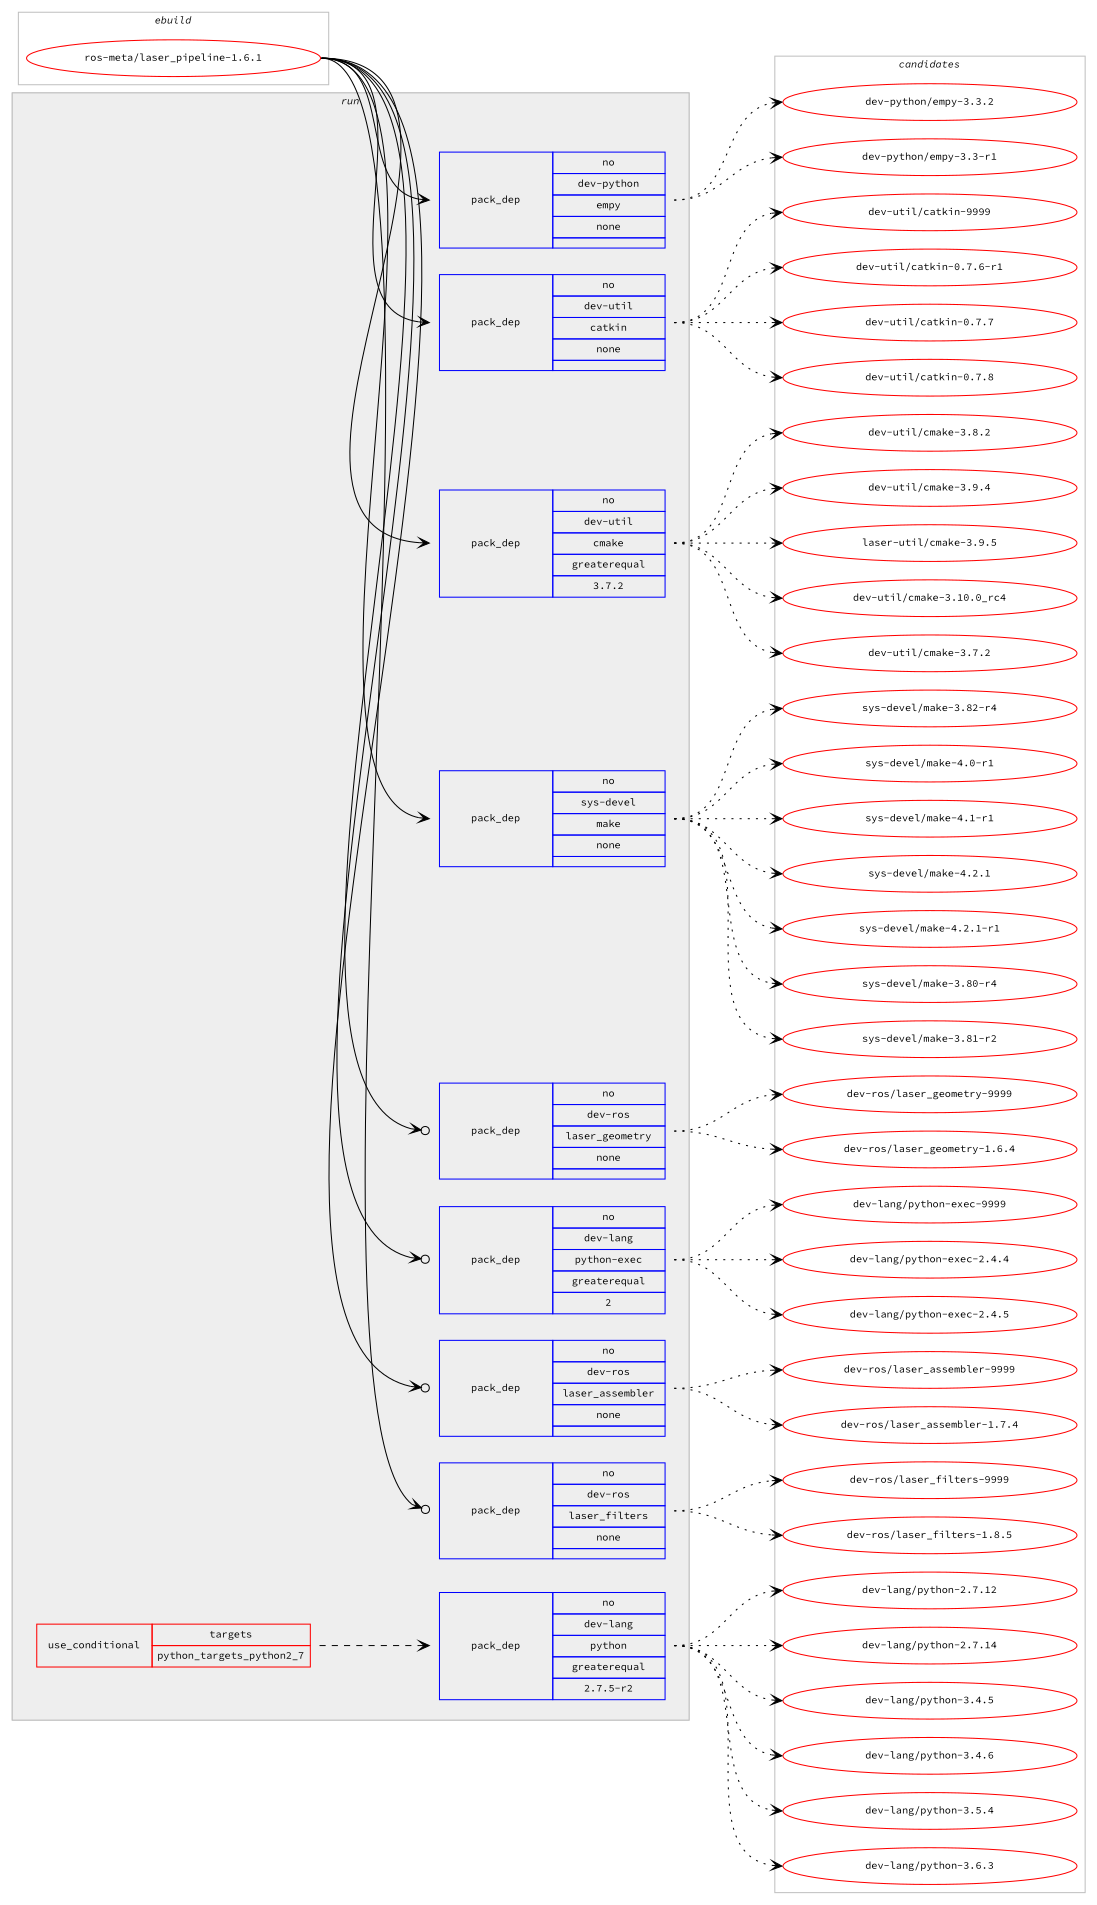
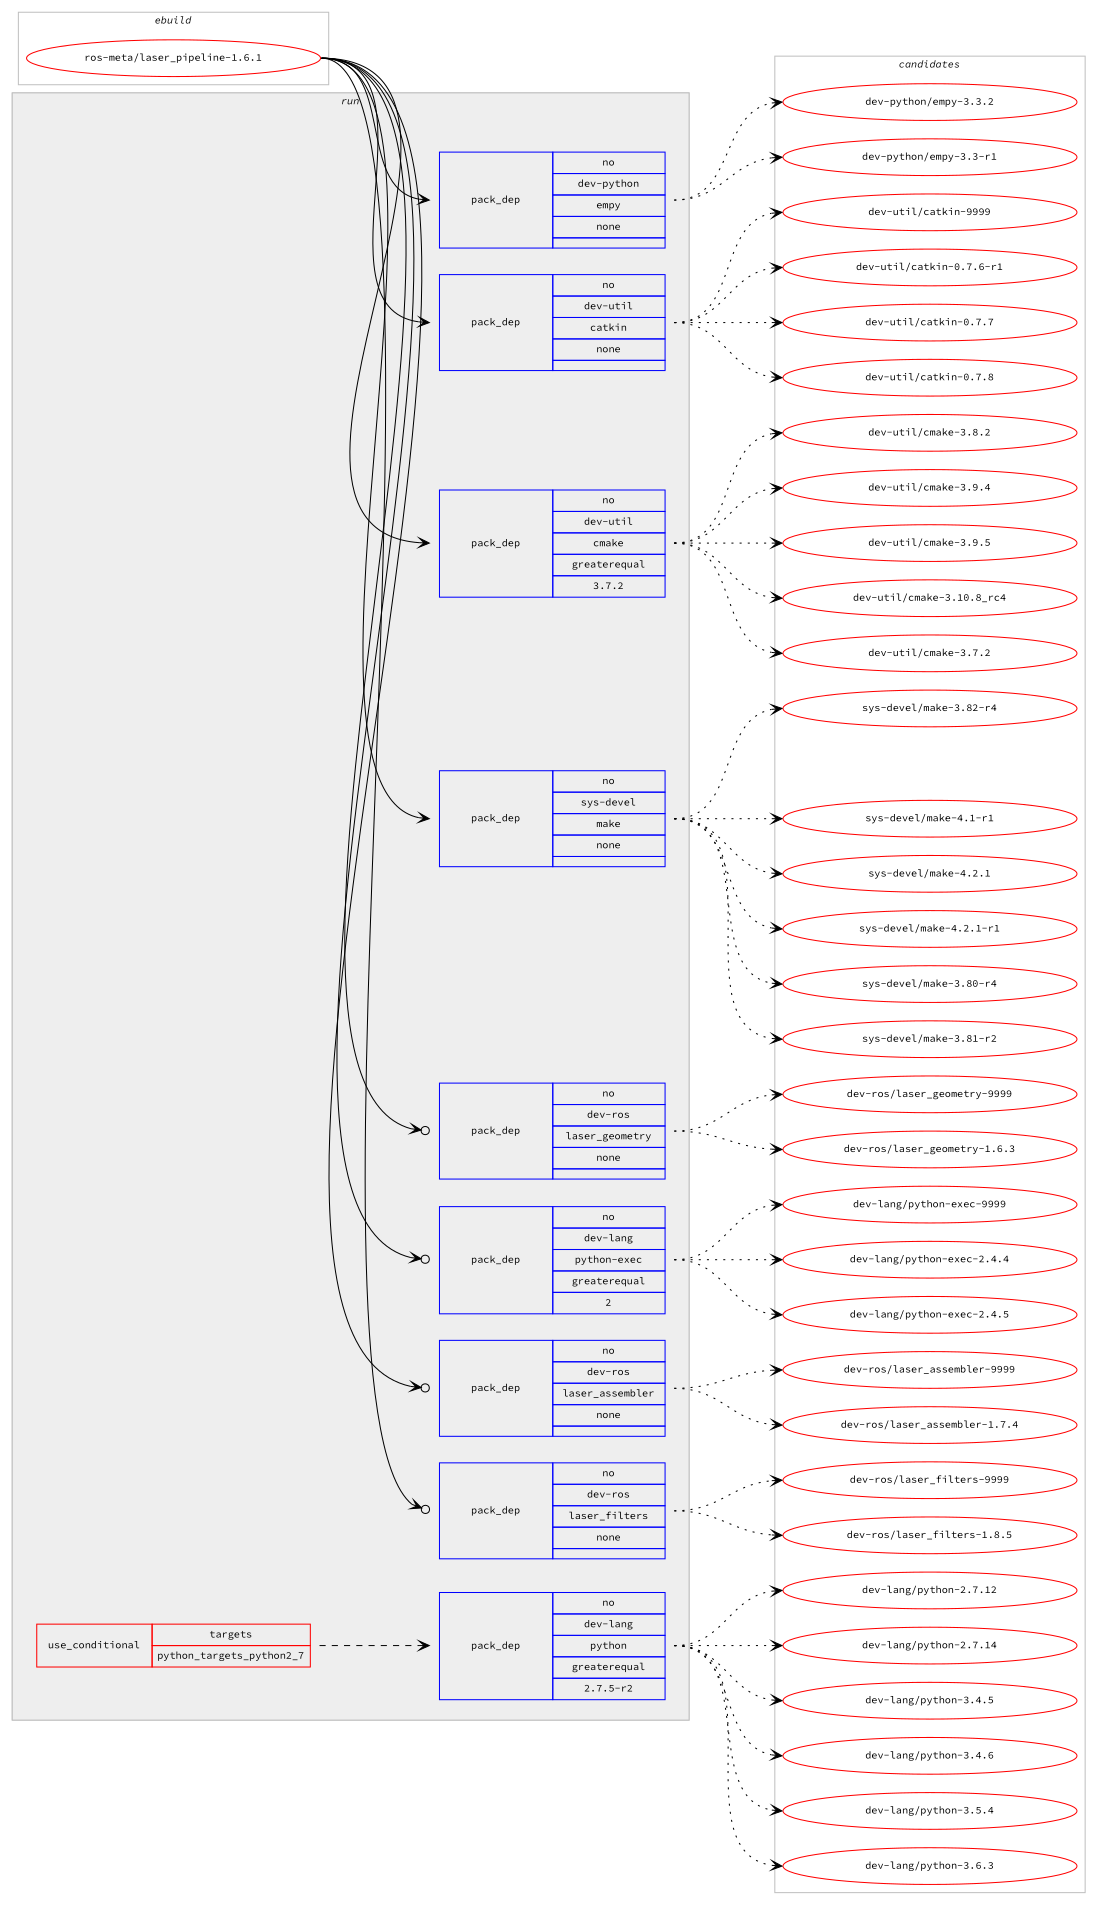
(930, 543) -> (930, 543)
(930, 598) -> (930, 598)
(930, 764) -> none
(930, 1149) -> (930, 1149)
